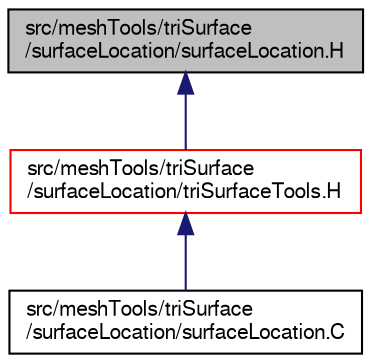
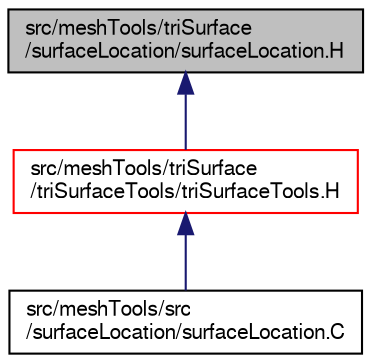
(186, 182) -> (186, 182)
(186, 322) -> (186, 322)
